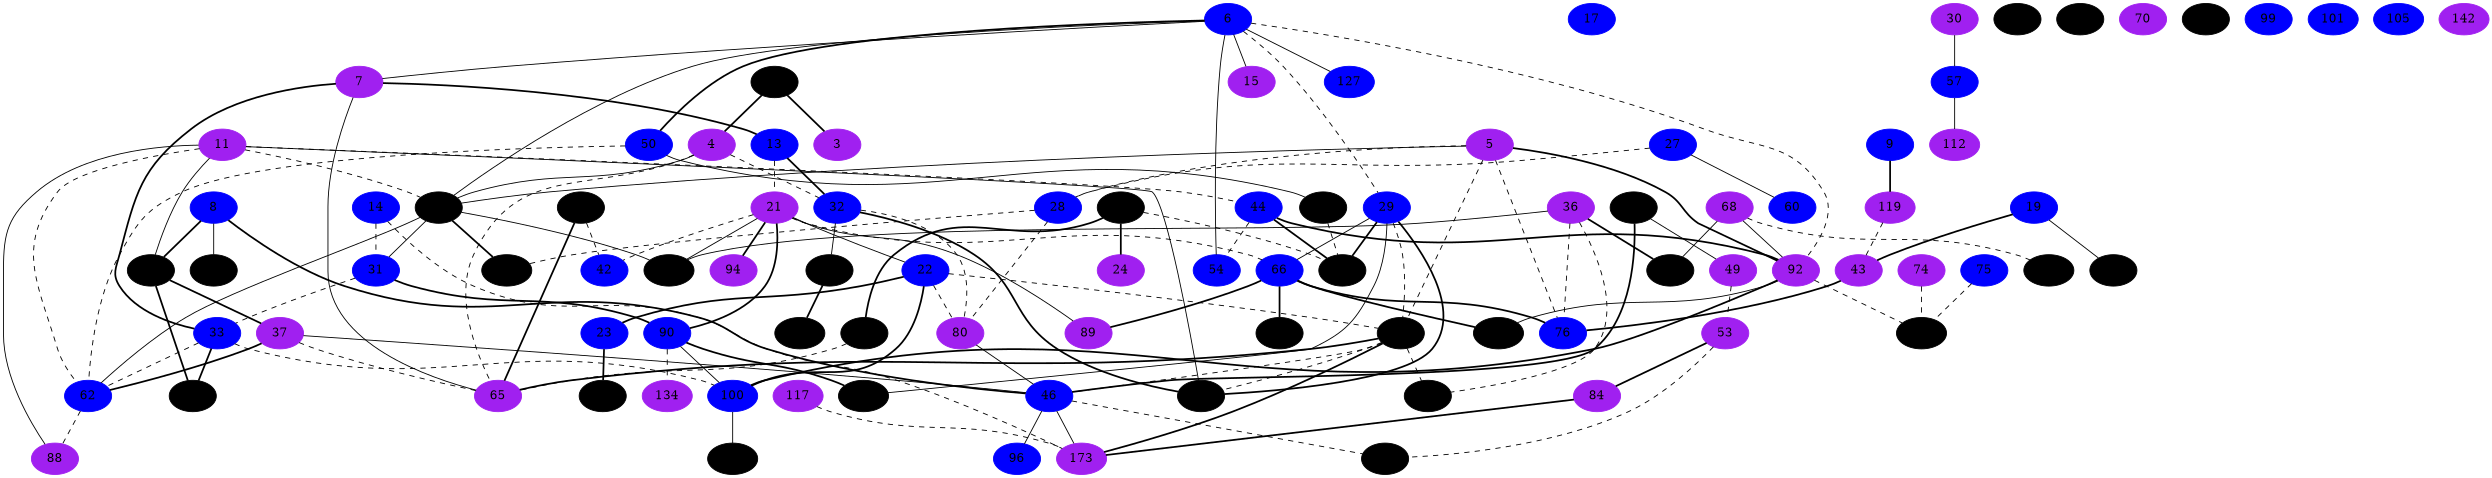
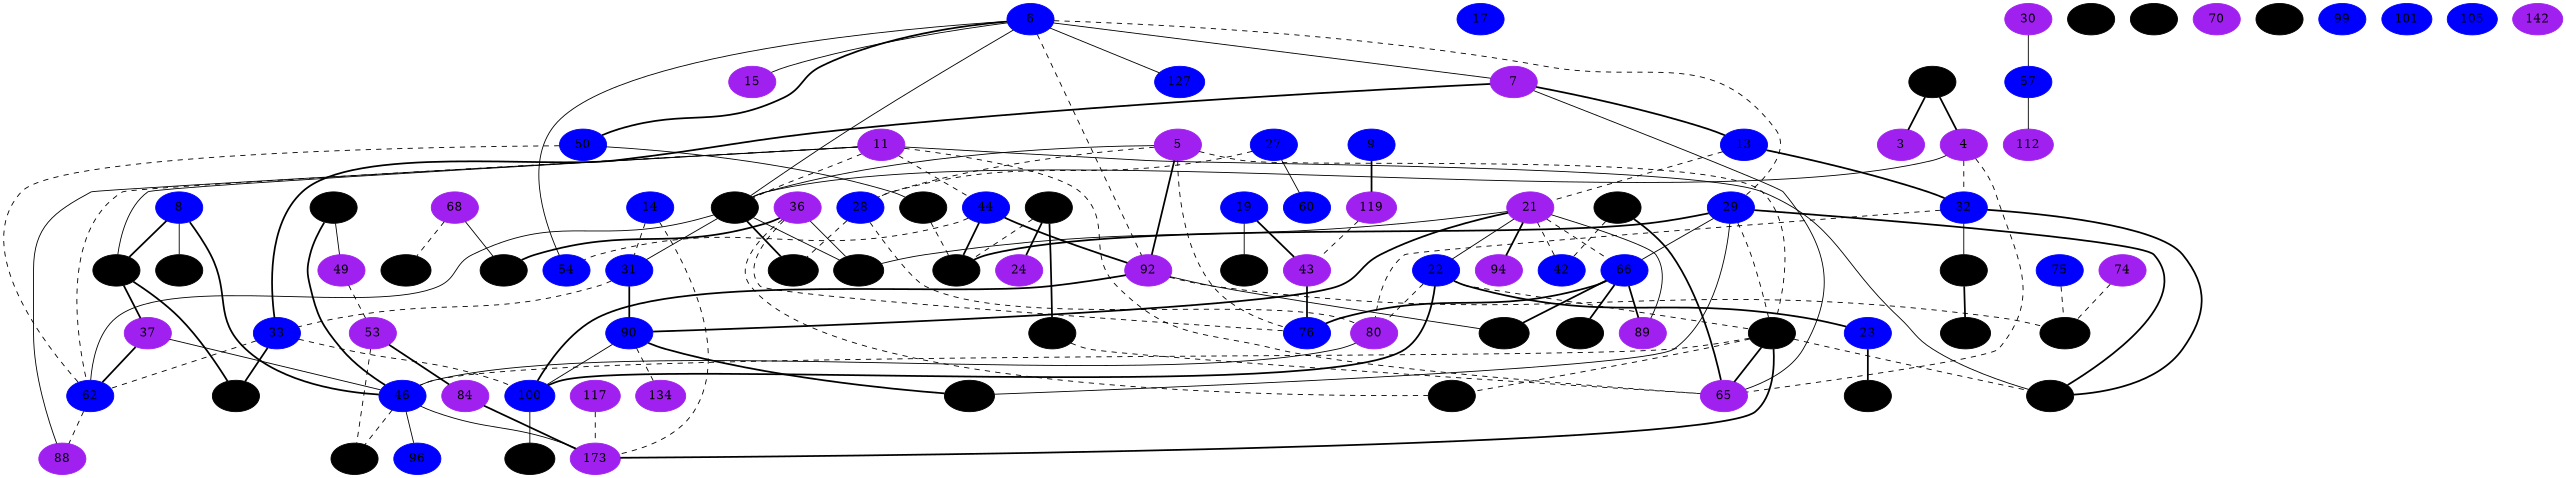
(1763, 239) -> none
(404, 374) -> (1259, 345)
